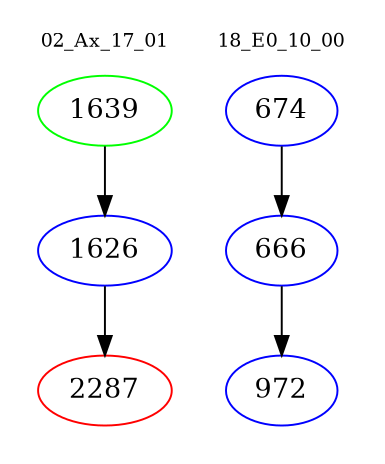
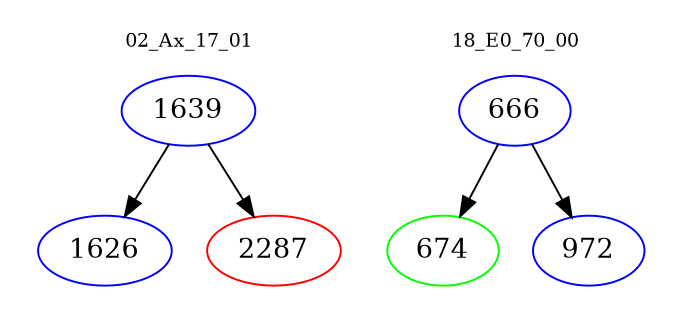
(282, 42) -> (516, 42)
(105, 111) -> (188, 111)
(282, 111) -> (443, 251)
(282, 171) -> (484, 172)
(105, 311) -> (226, 172)
